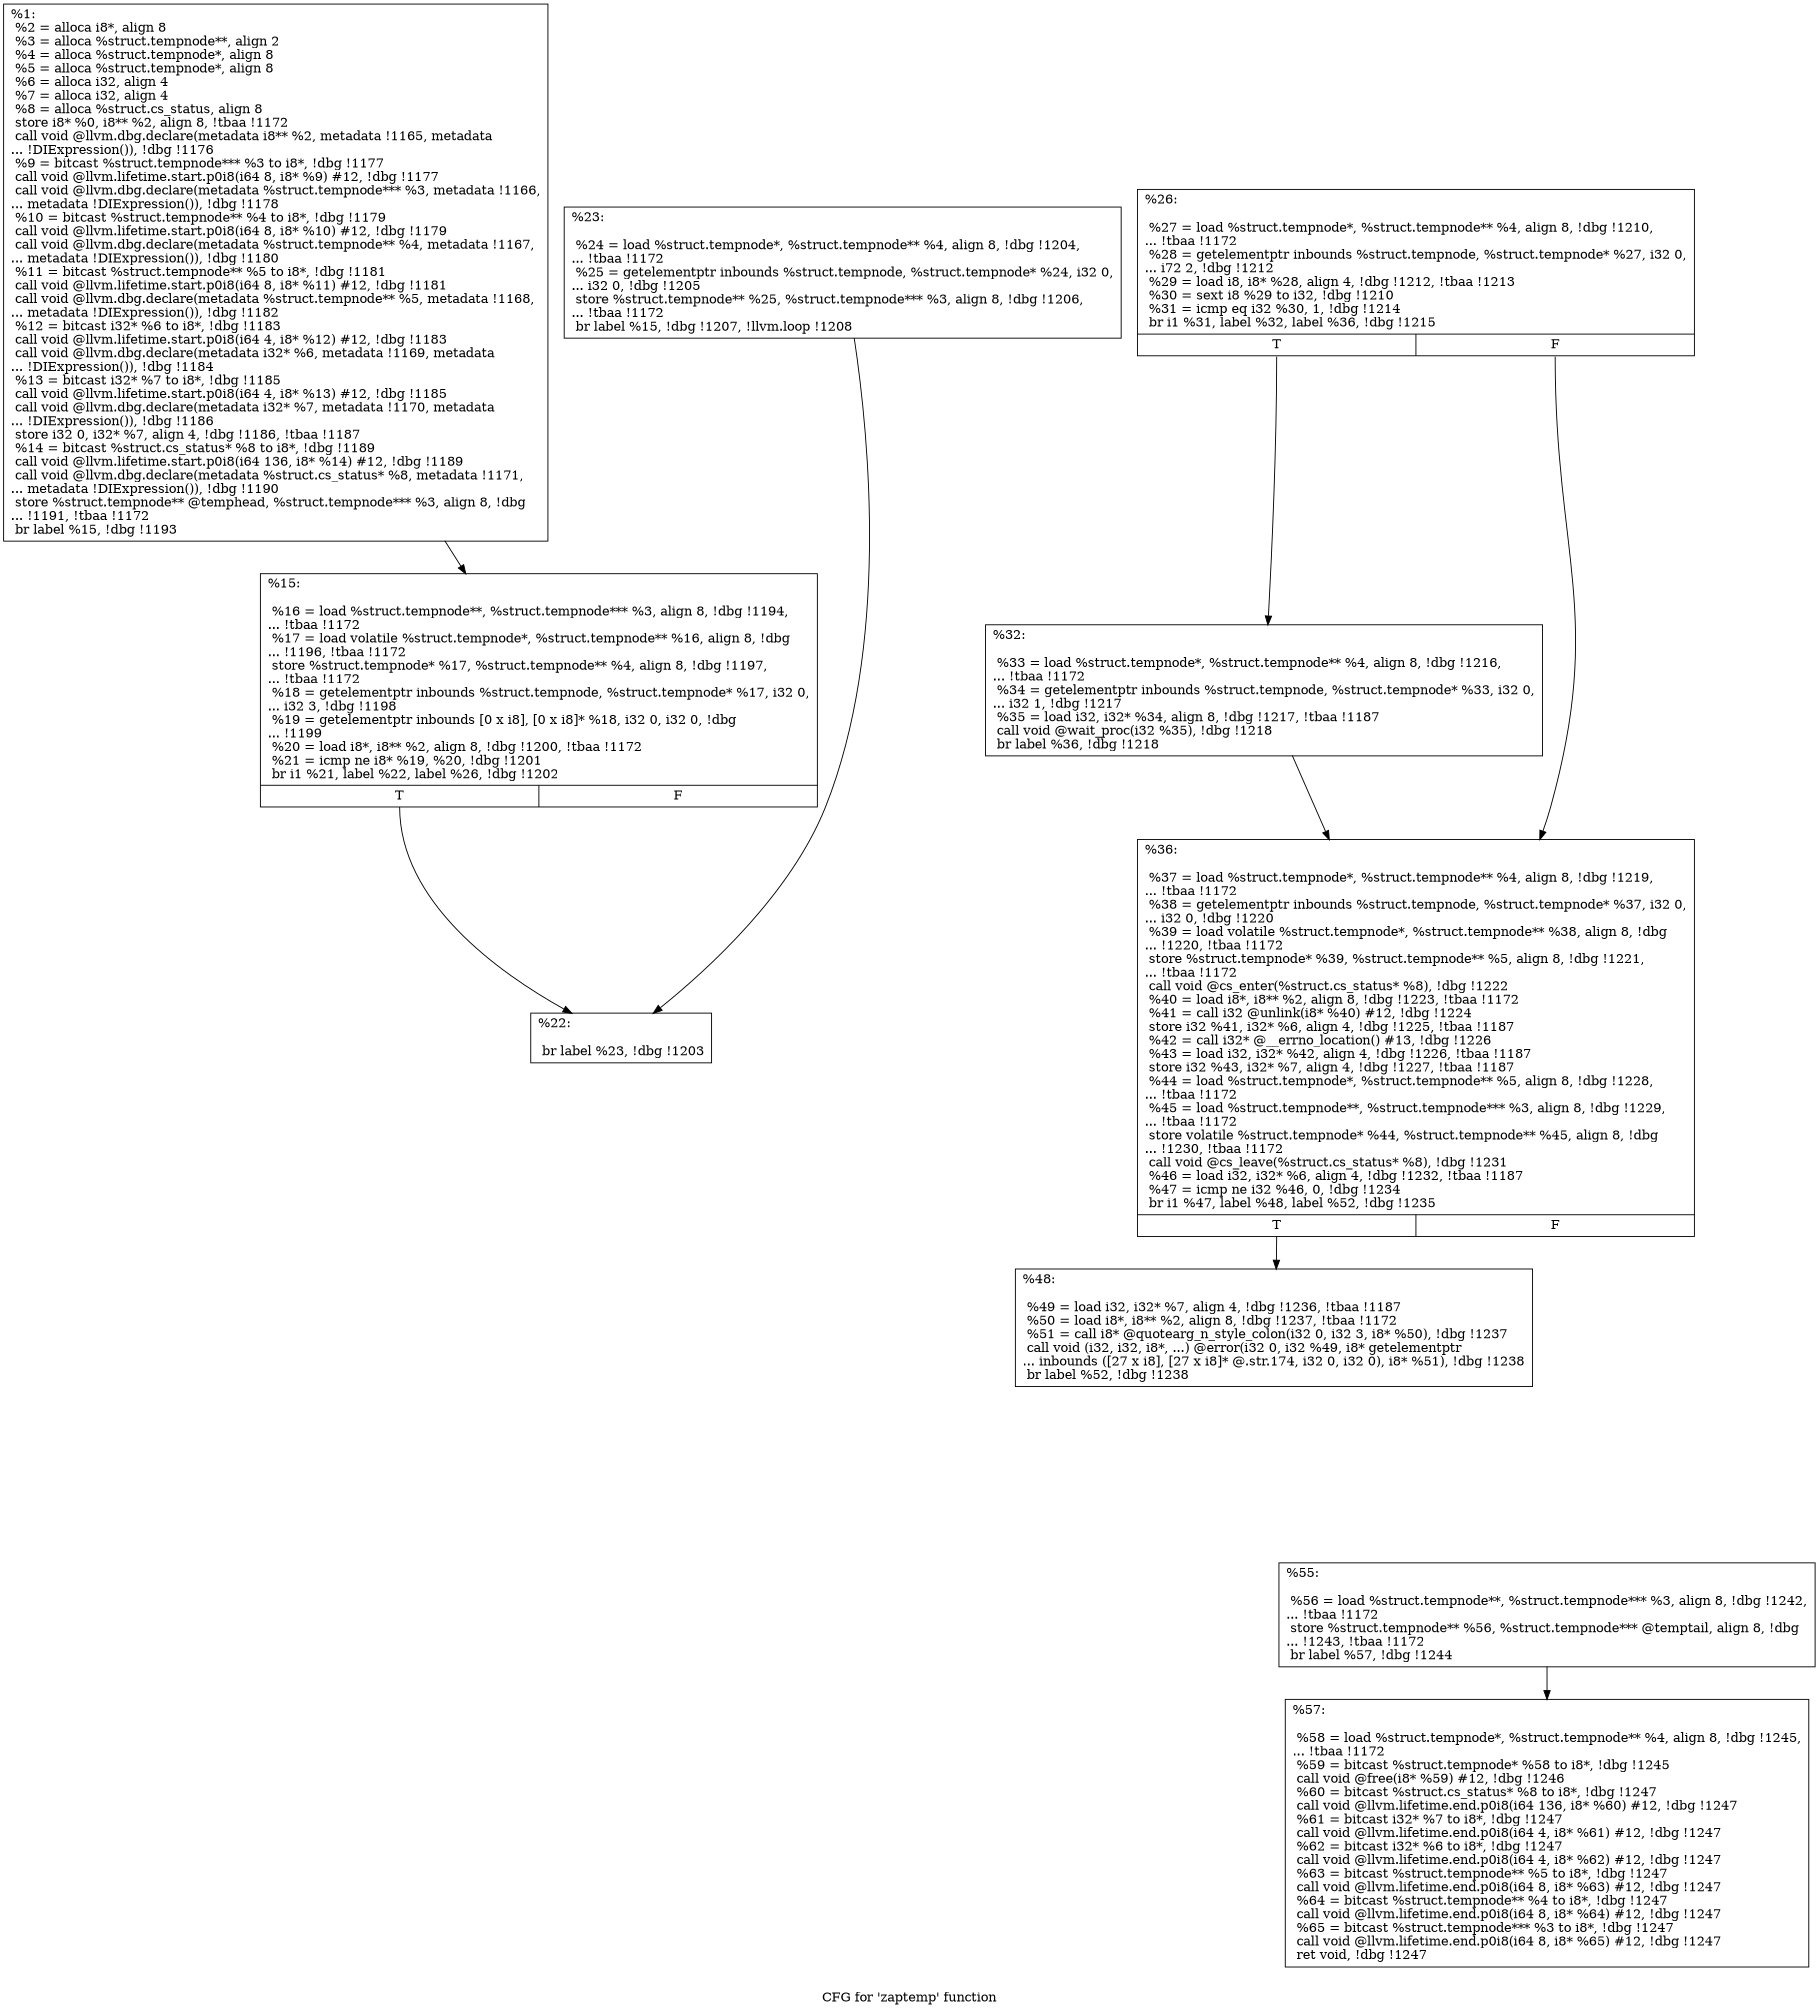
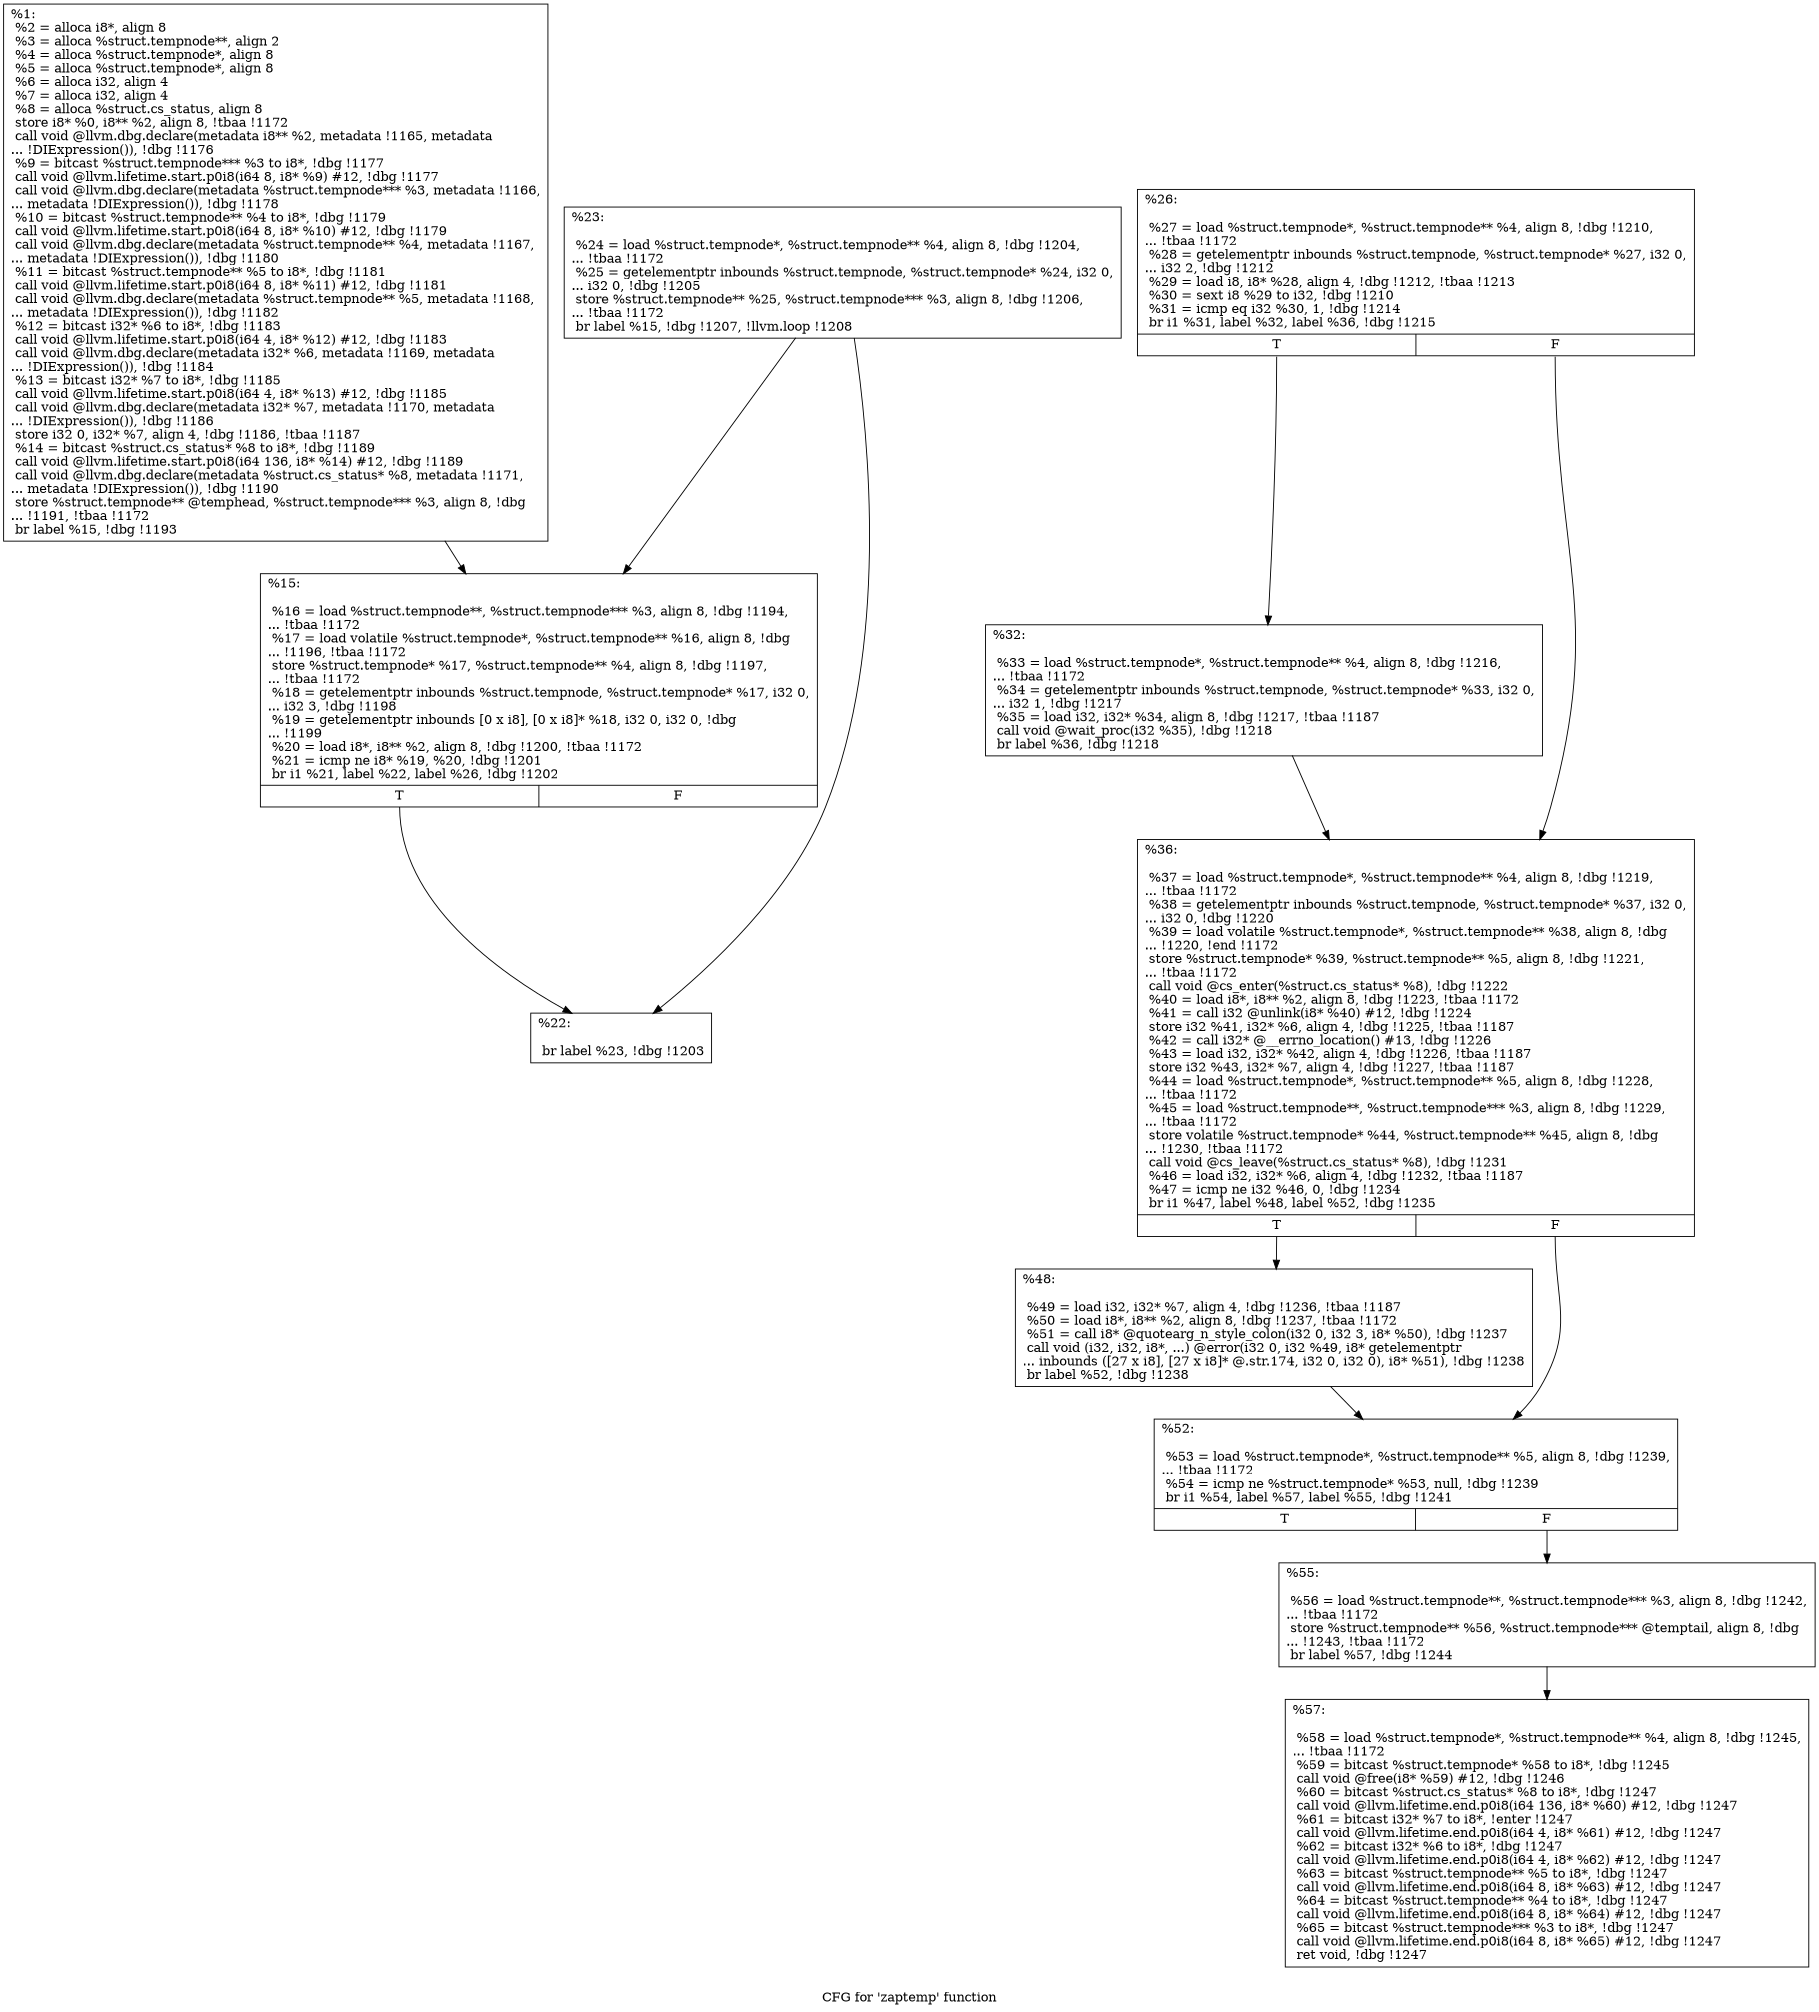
(1209, 269) -> (1209, 269)
none -> (712, 452)
(1214, 946) -> (1212, 946)
none -> (1416, 1475)
(1428, 1820) -> (1433, 1820)
